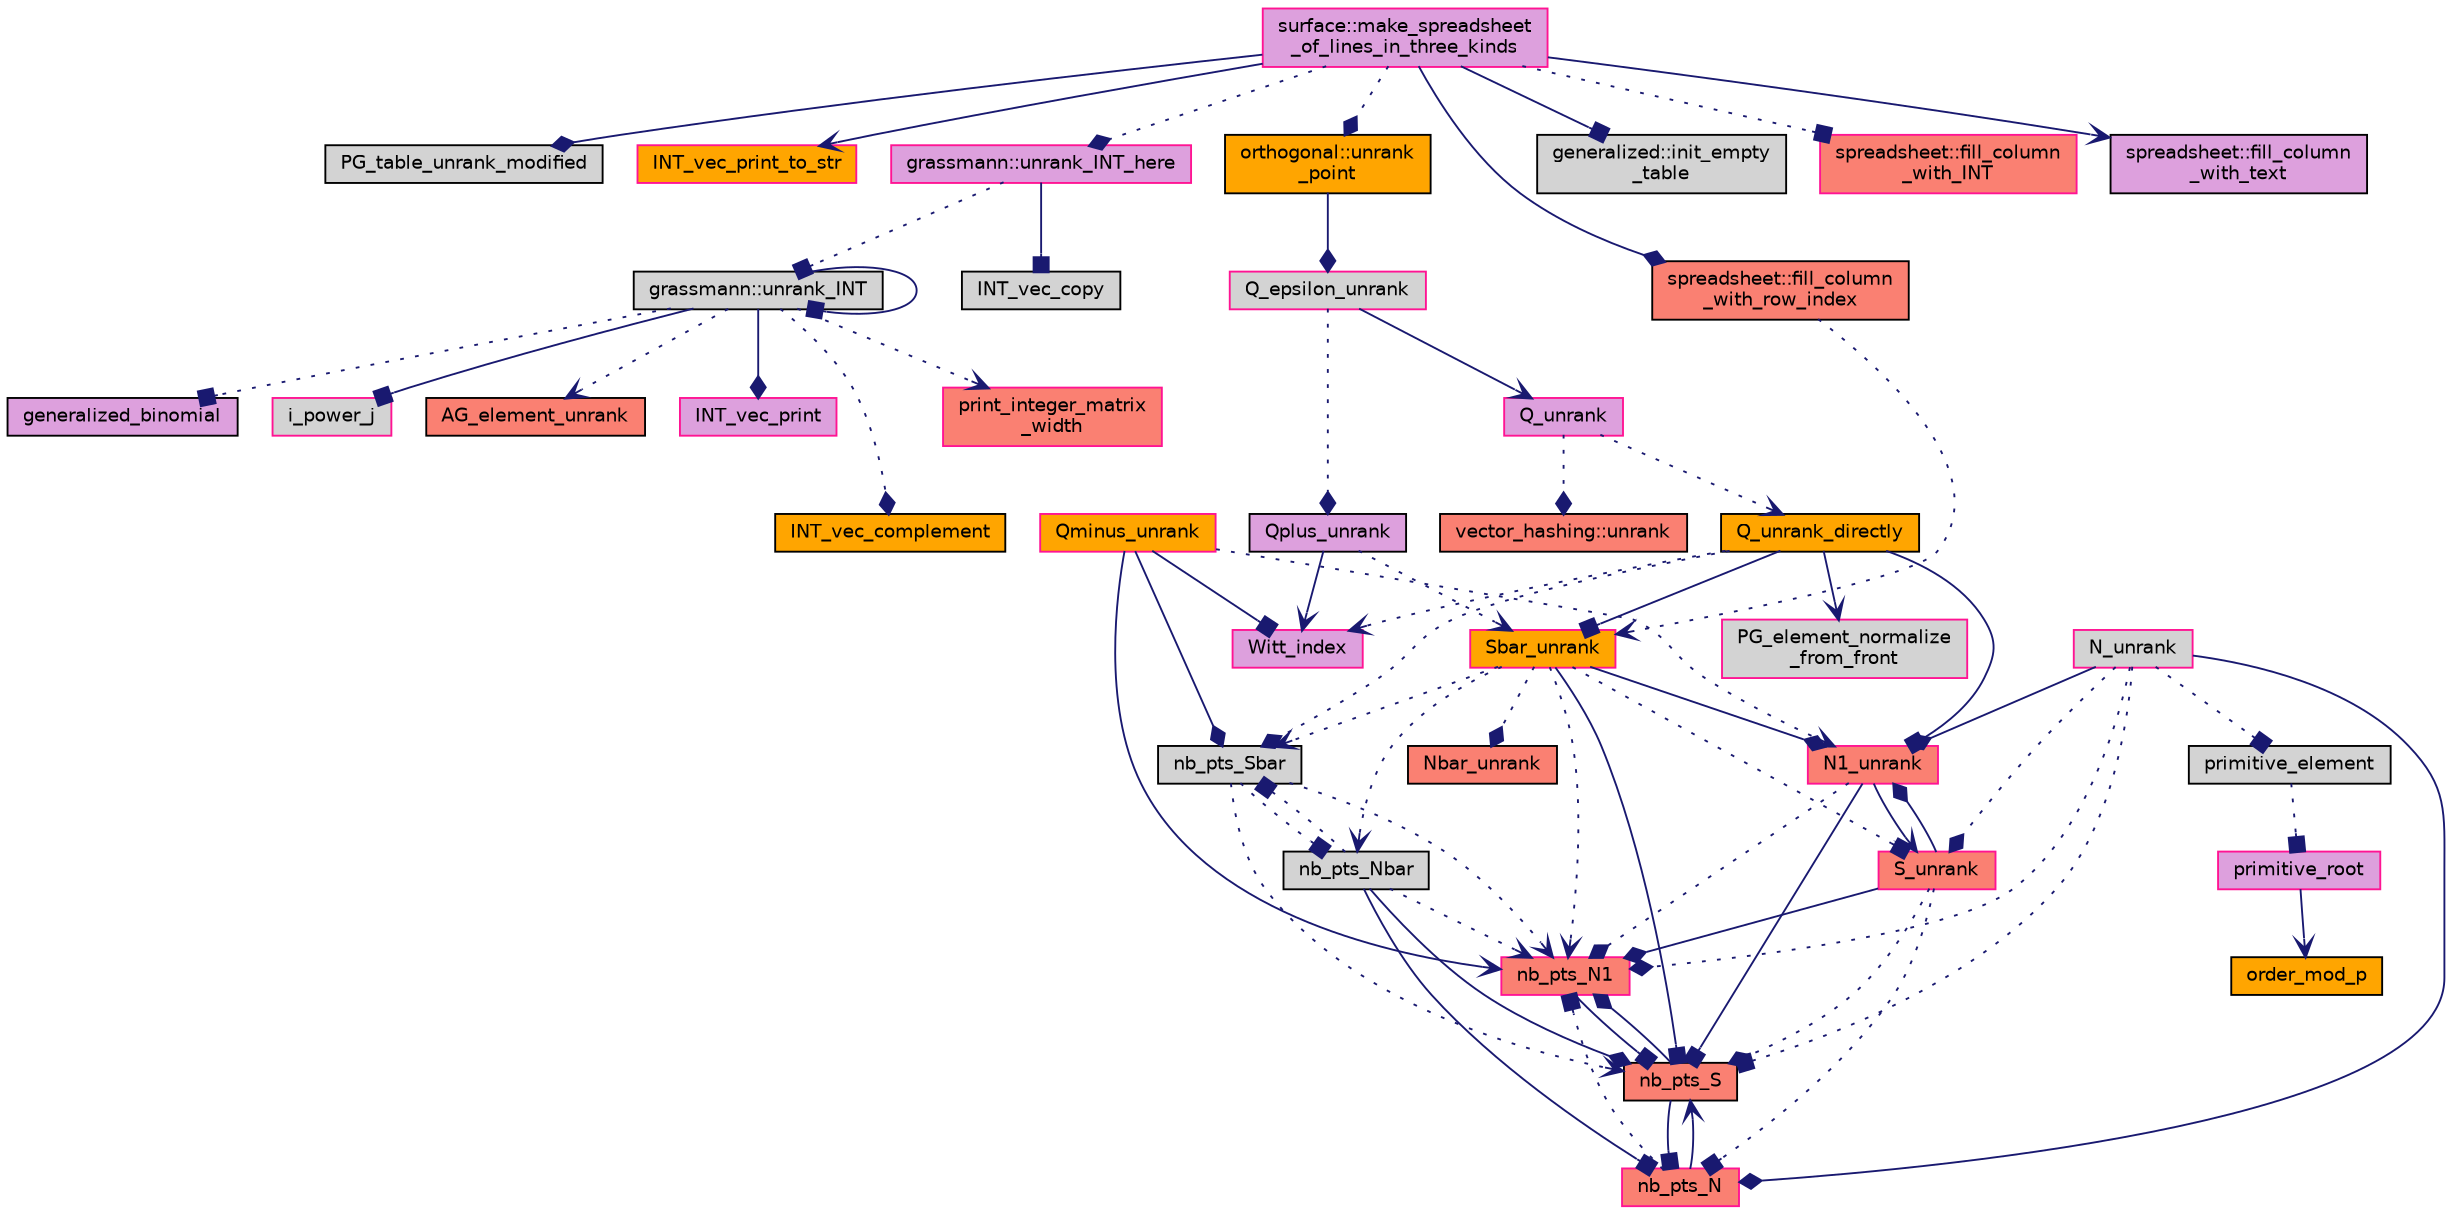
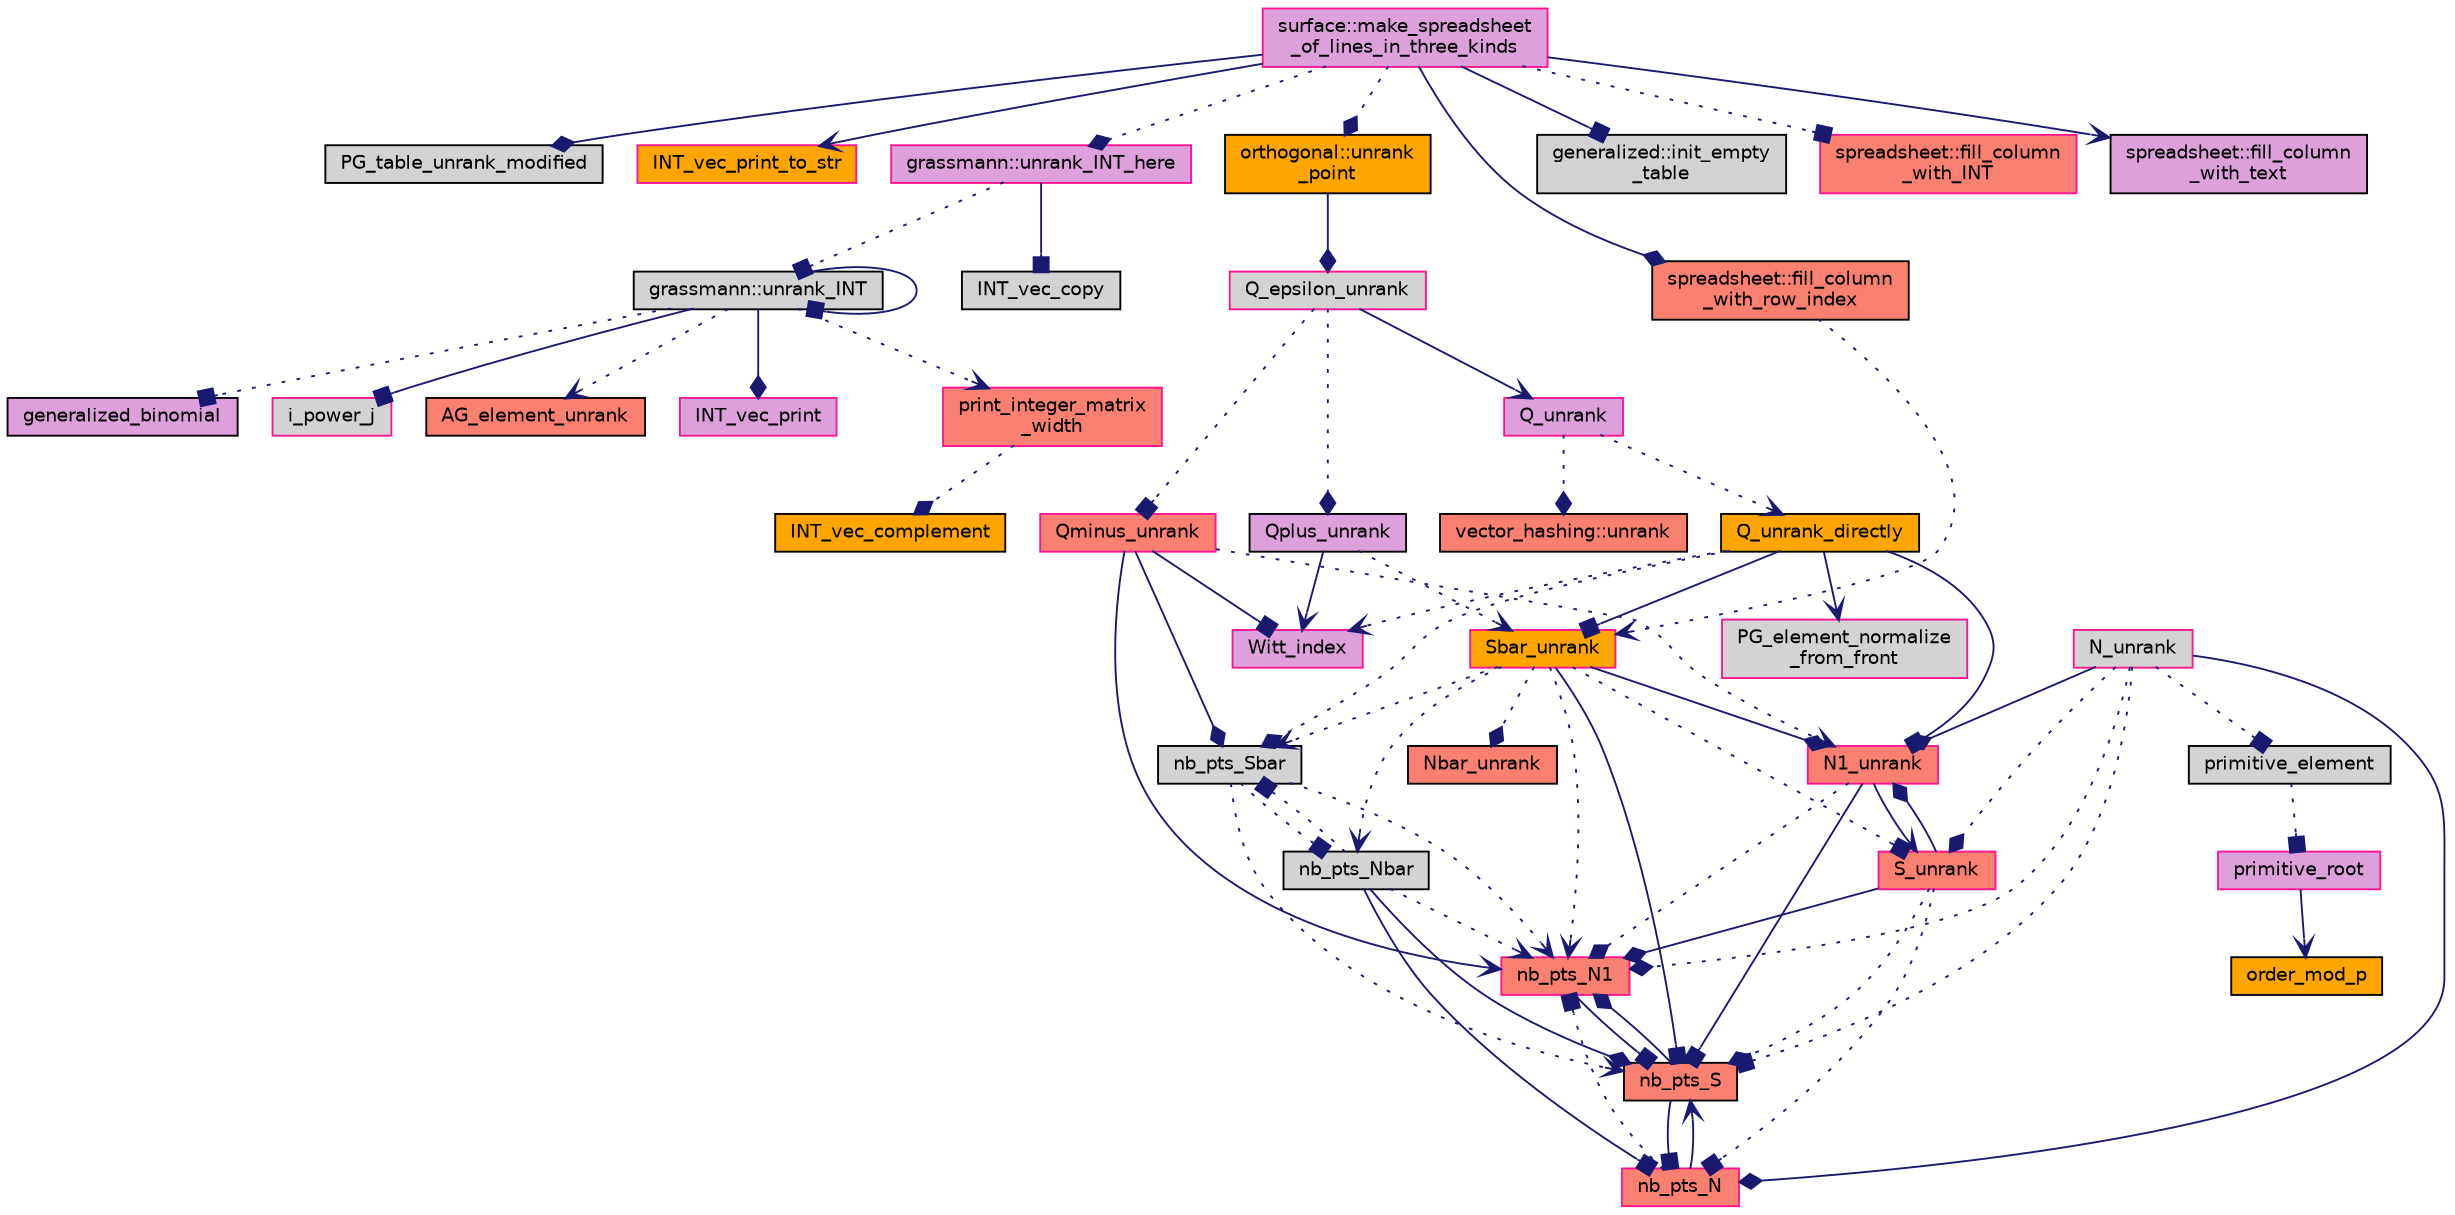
(853, 389) -> (974, 473)
none -> (1234, 404)
(1128, 533) -> (1128, 533)
